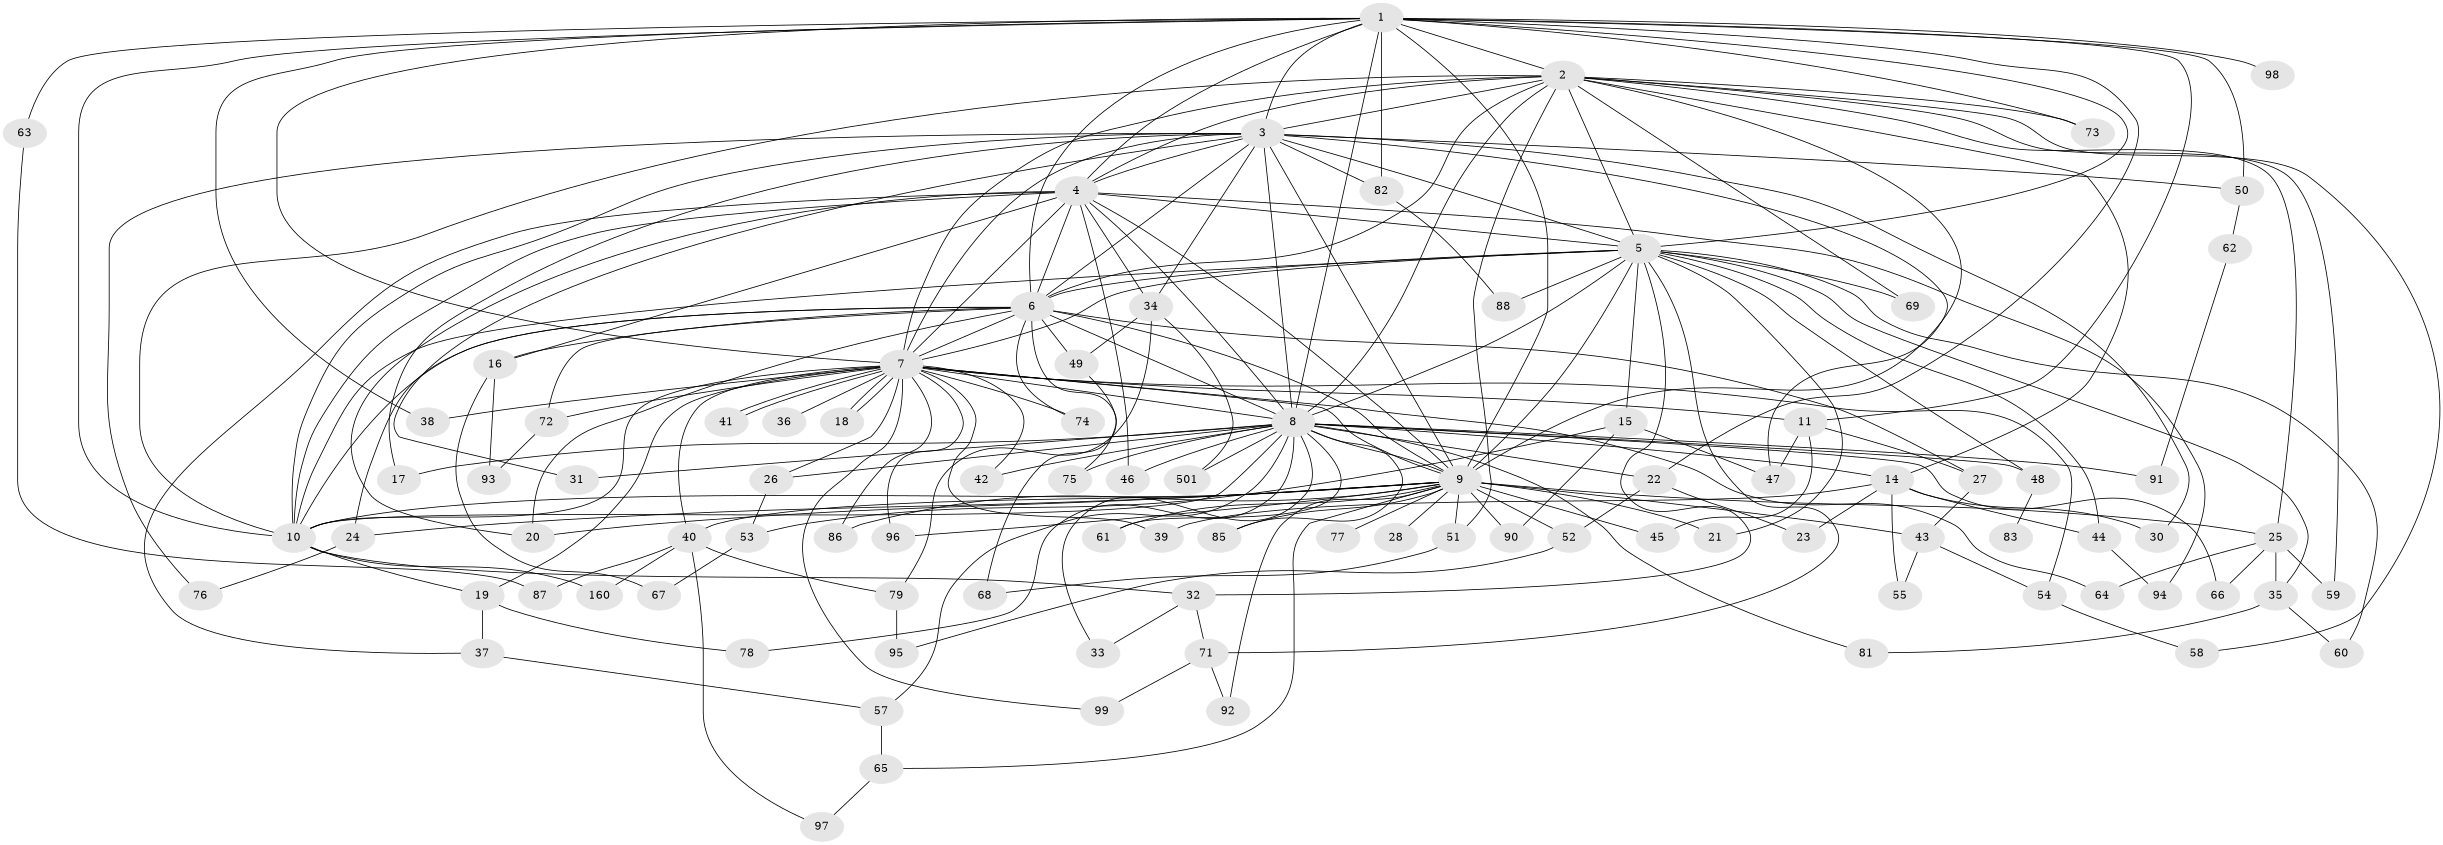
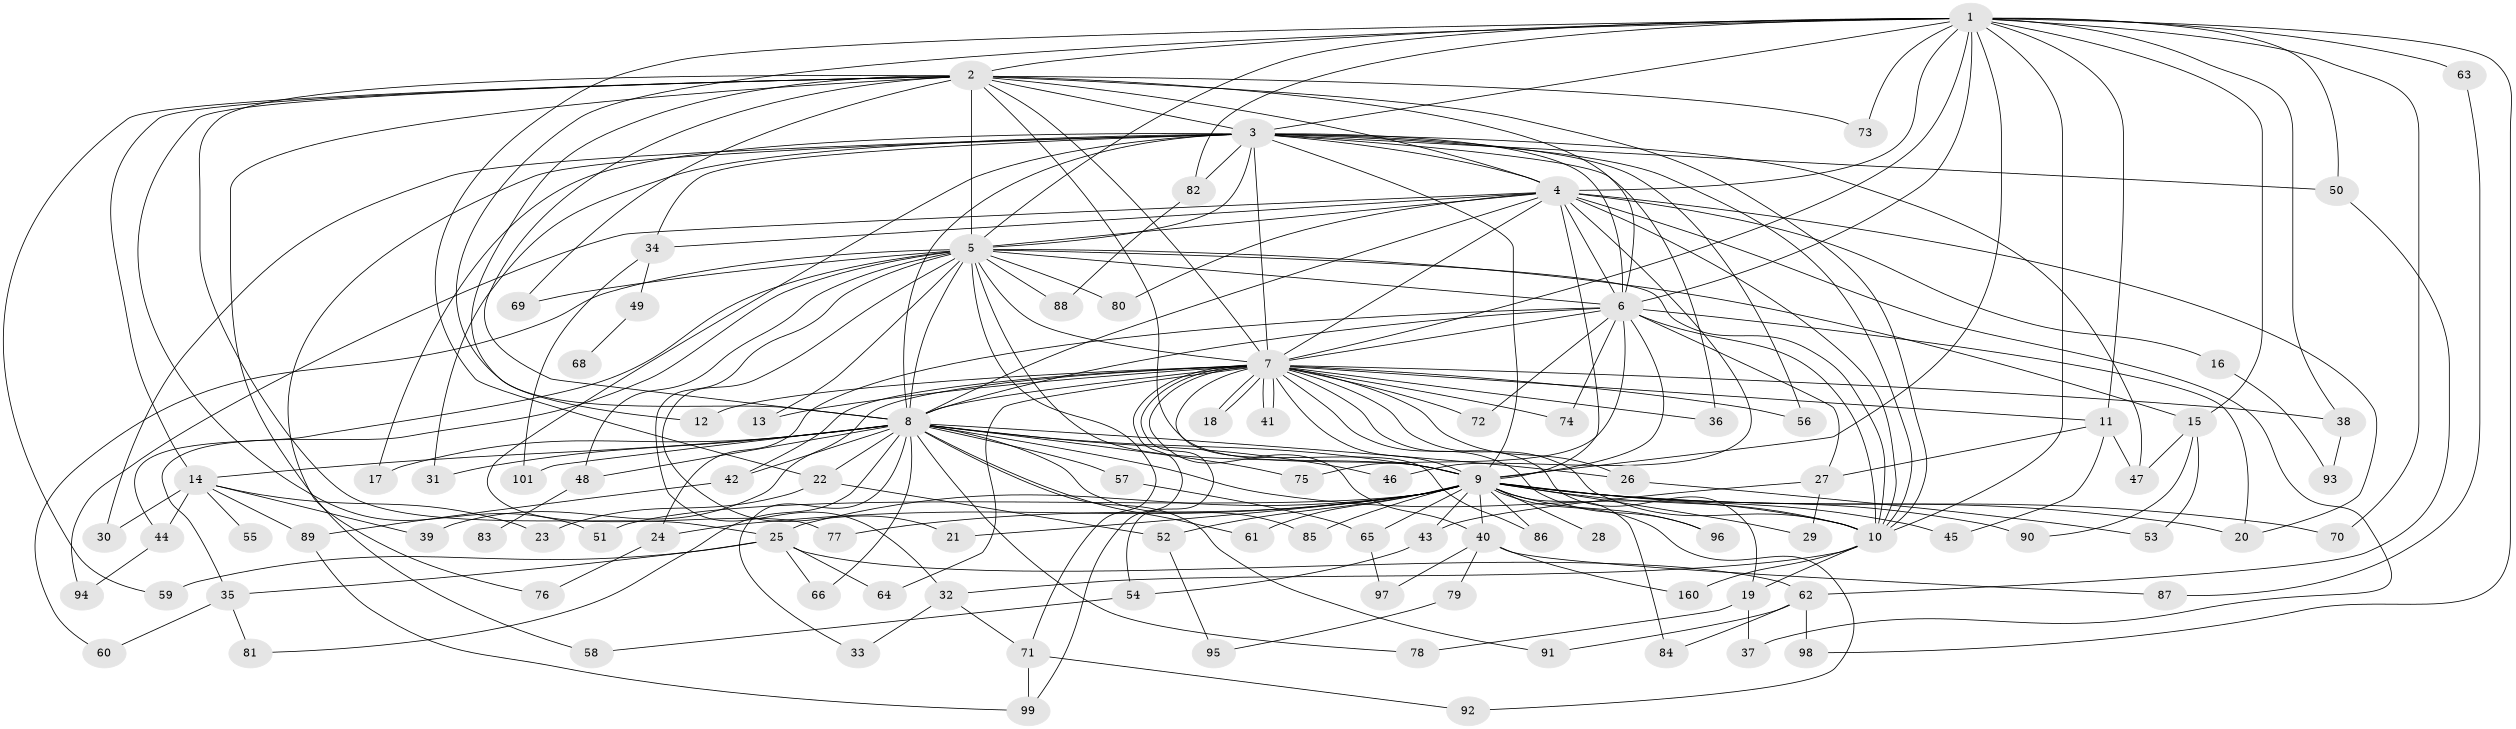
none -> (2262, 131)
none -> (1528, 158)
none -> (1119, 307)
(761, 321) -> none
none -> (711, 326)
(1054, 336) -> none
none -> (702, 422)
none -> (759, 422)
none -> (1805, 422)
(518, 451) -> (2337, 451)
(944, 475) -> none
(1187, 480) -> (523, 480)
none -> (308, 538)
none -> (1810, 538)
none -> (2338, 538)
none -> (1292, 567)
(1911, 567) -> none
(1158, 577) -> none
(659, 596) -> none
none -> (1806, 625)
none -> (1667, 653)
(682, 682) -> none
